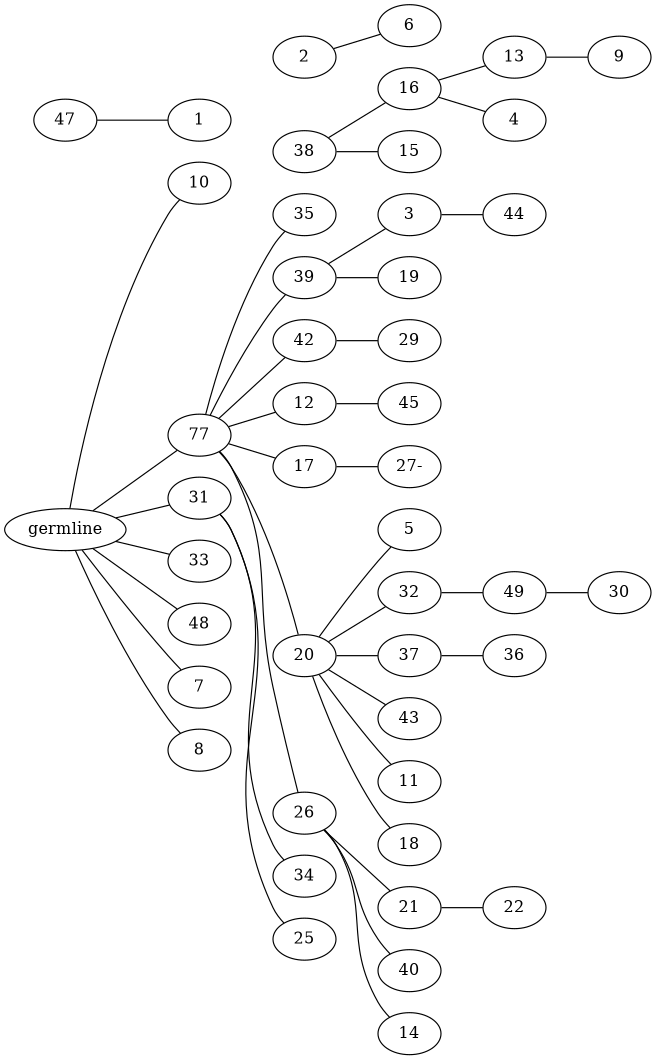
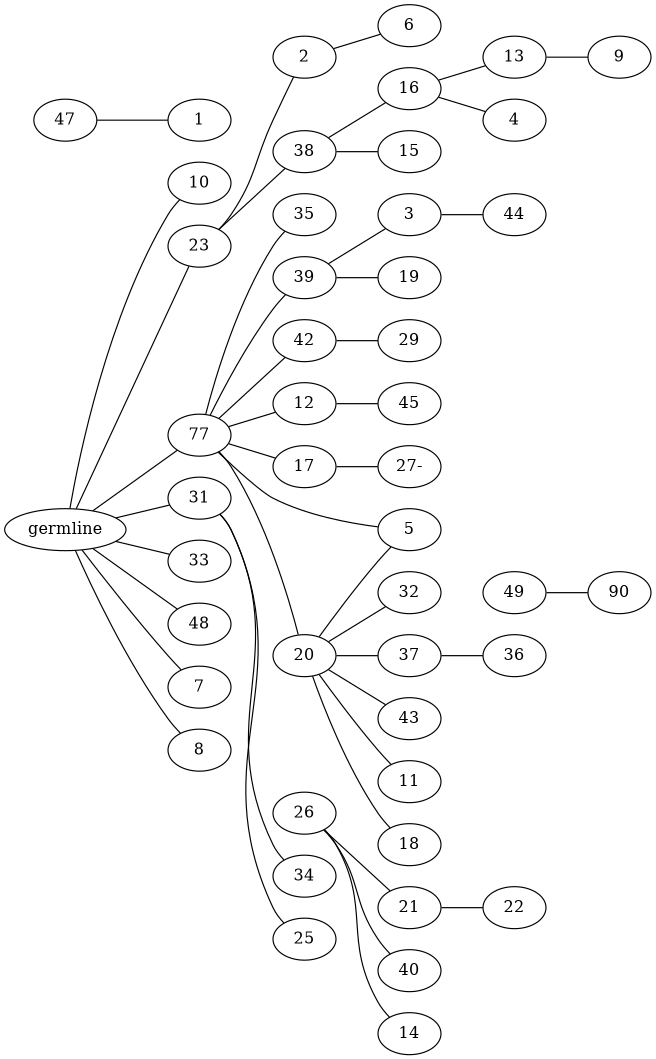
none -> (200, 246)
(462, 593) -> none
(620, 593) -> (620, 593)
(264, 619) -> (290, 506)
